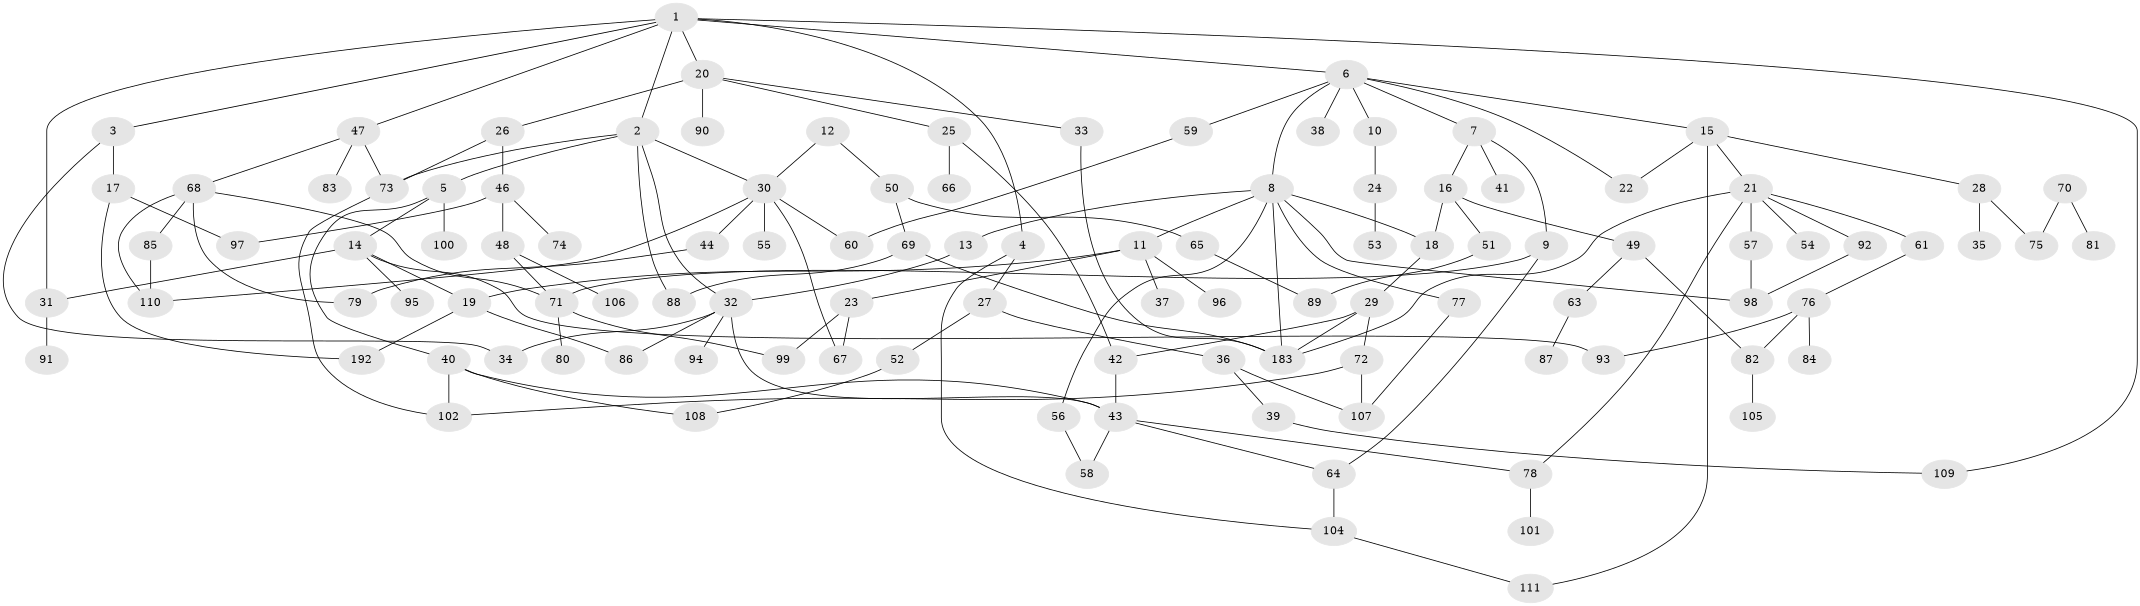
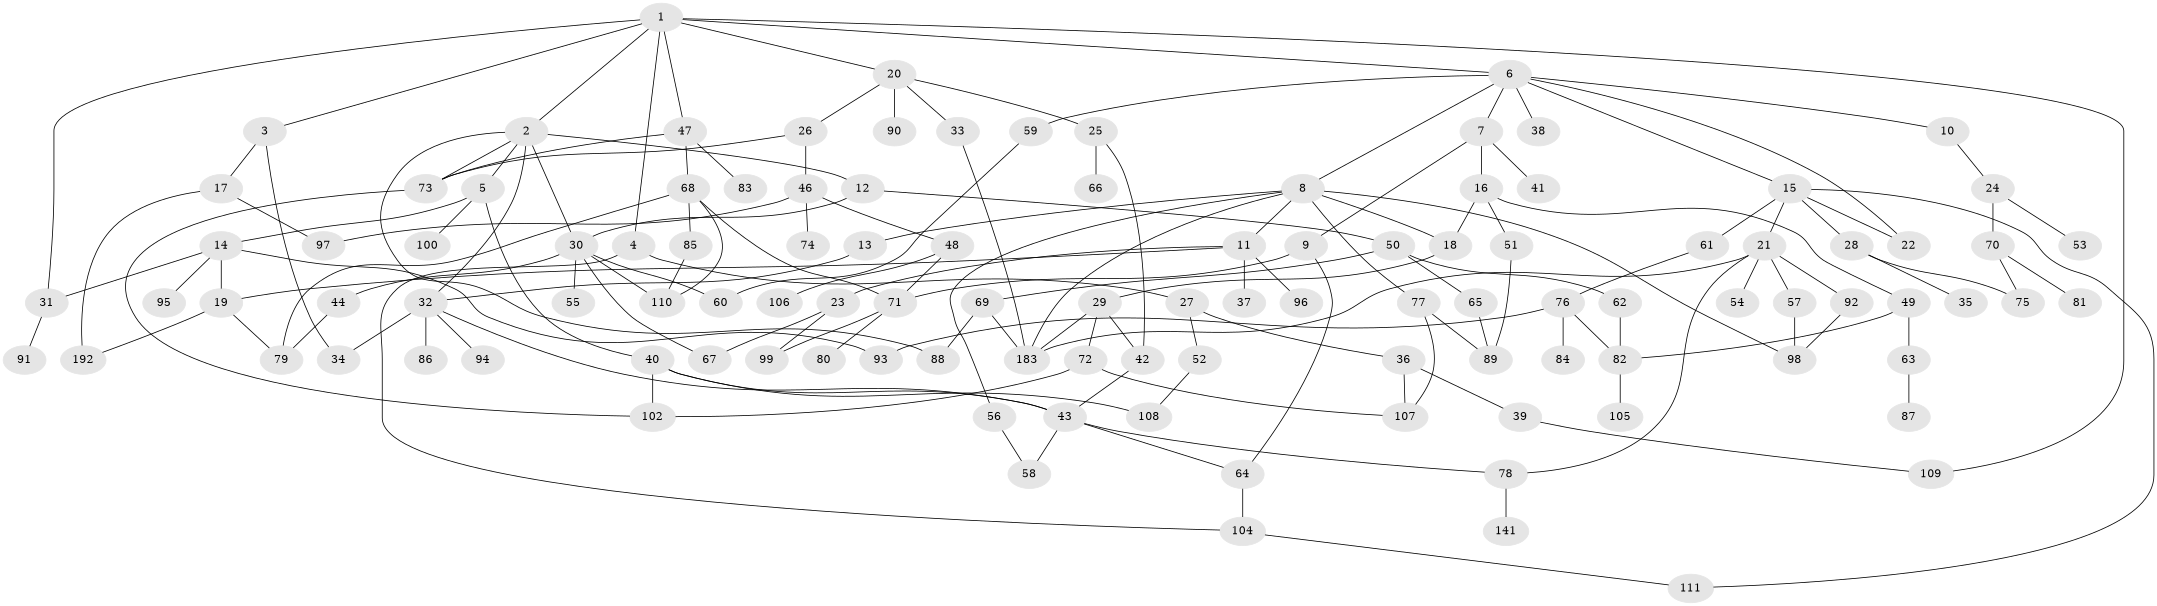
none -> (721, 154)
(1839, 213) -> (1745, 220)
none -> (1993, 214)
none -> (1620, 303)
(548, 332) -> (251, 332)
none -> (1455, 332)
(1531, 531) -> (1506, 531)
